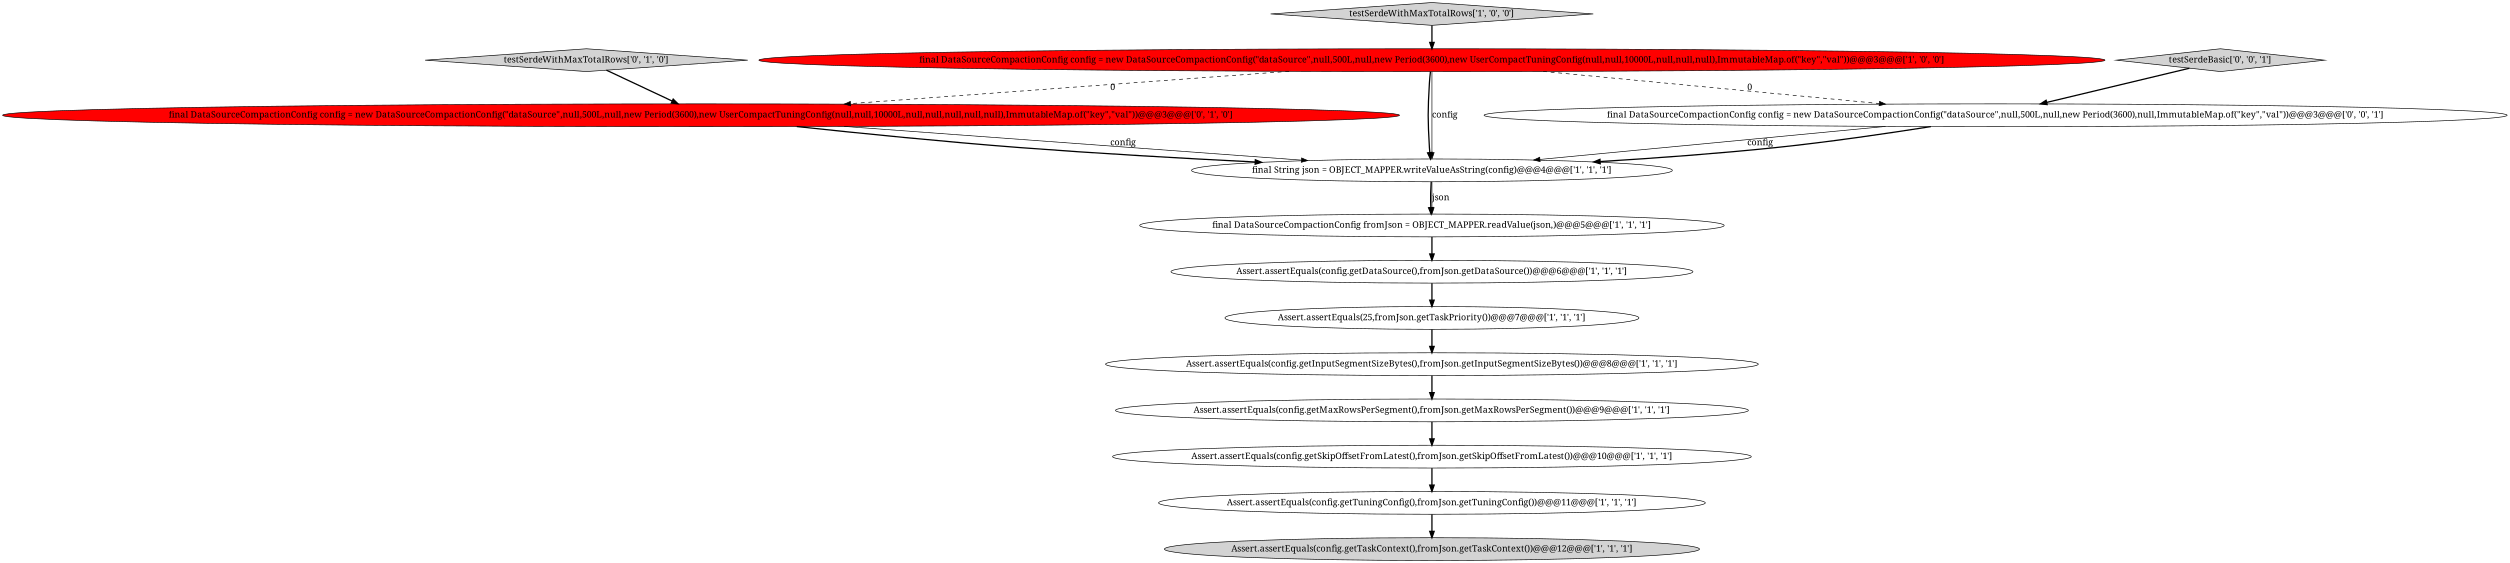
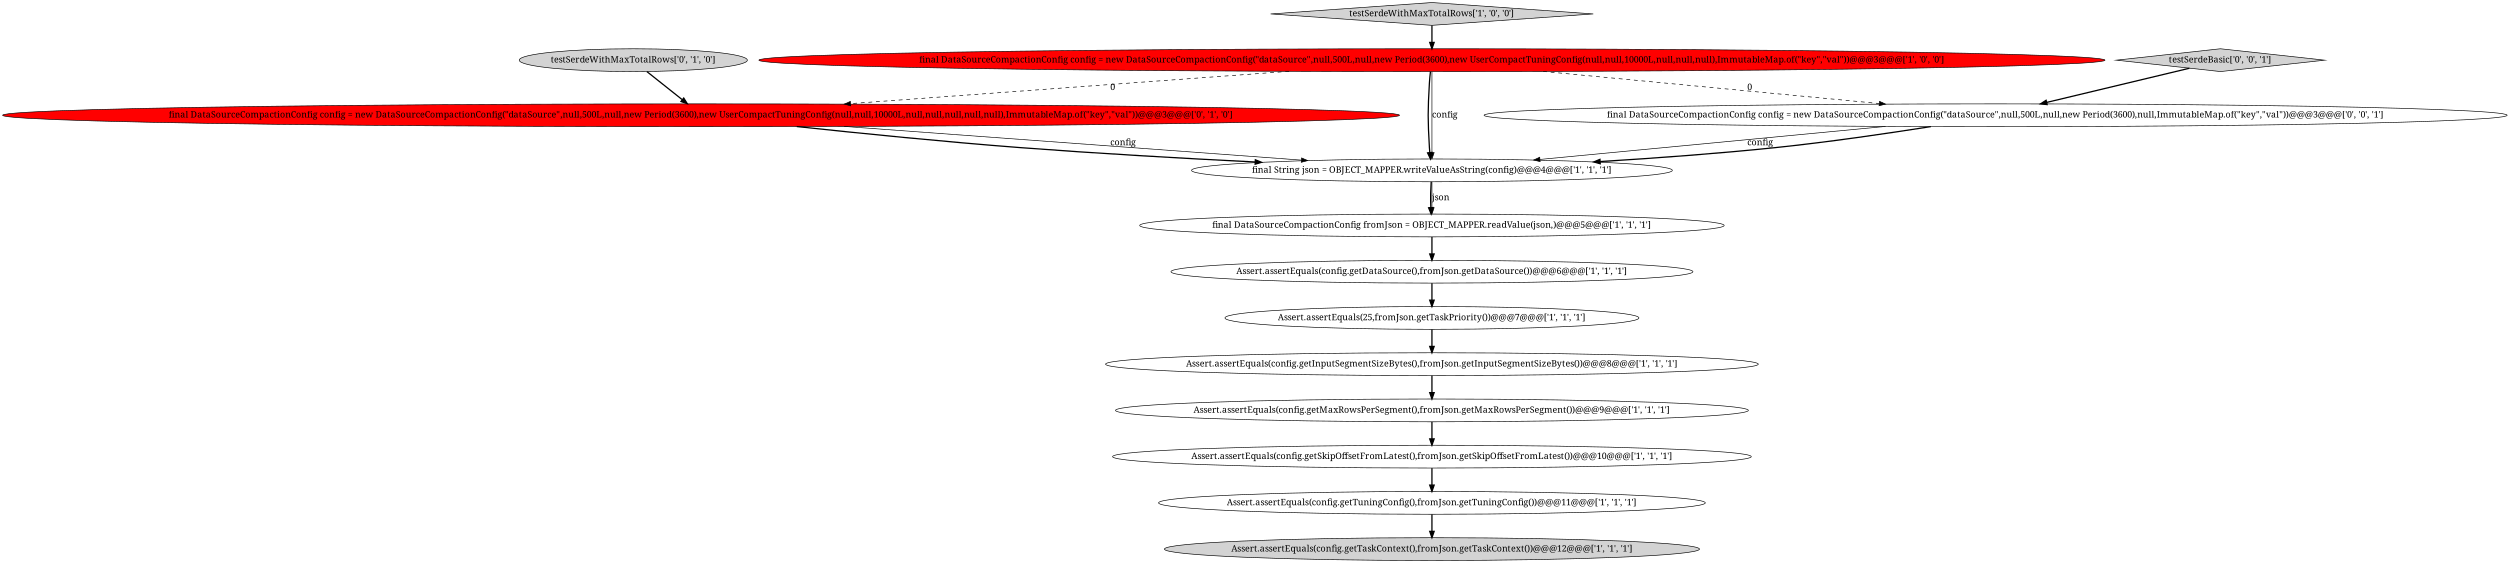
(586, 60) -> (633, 60)
